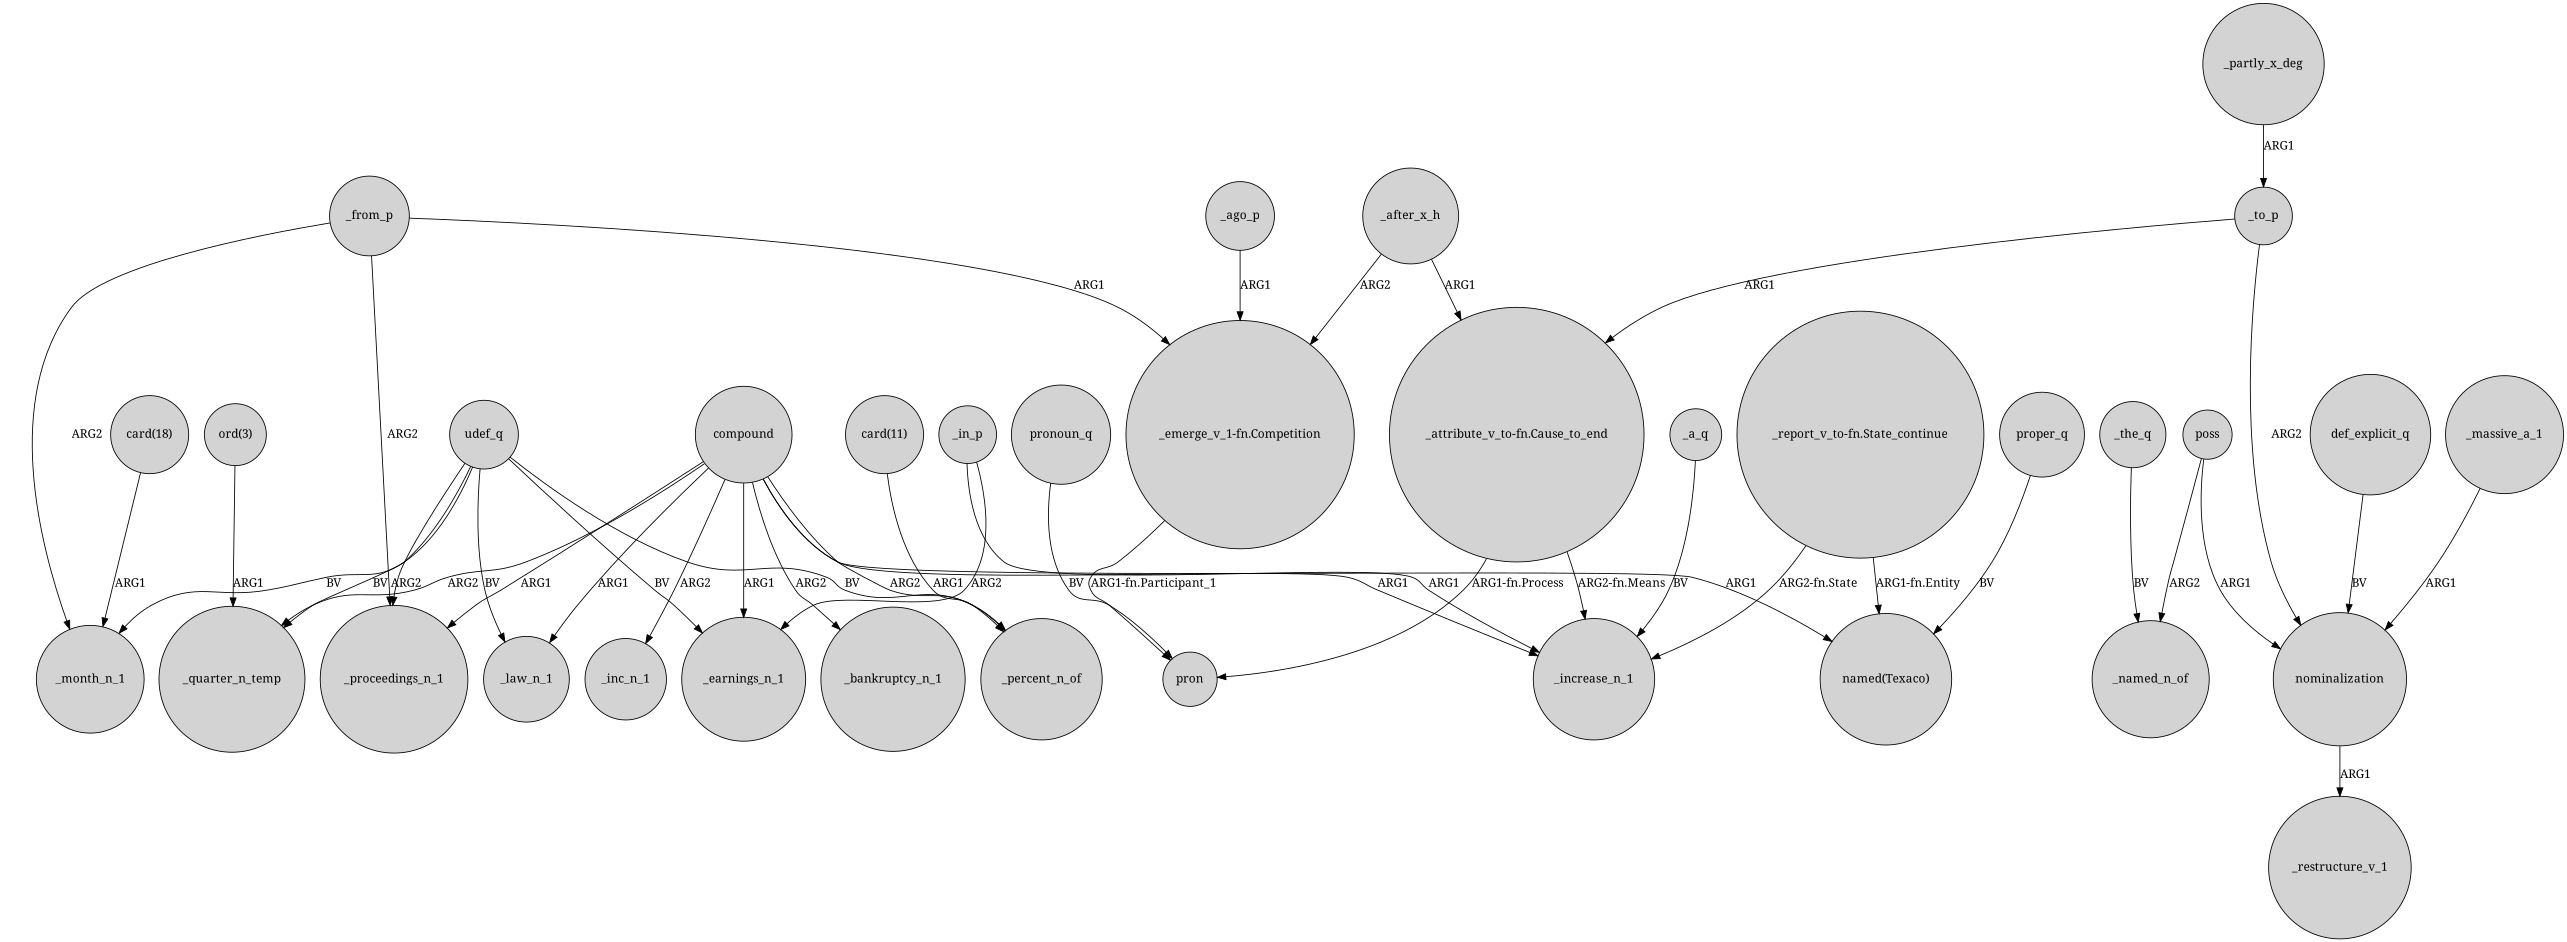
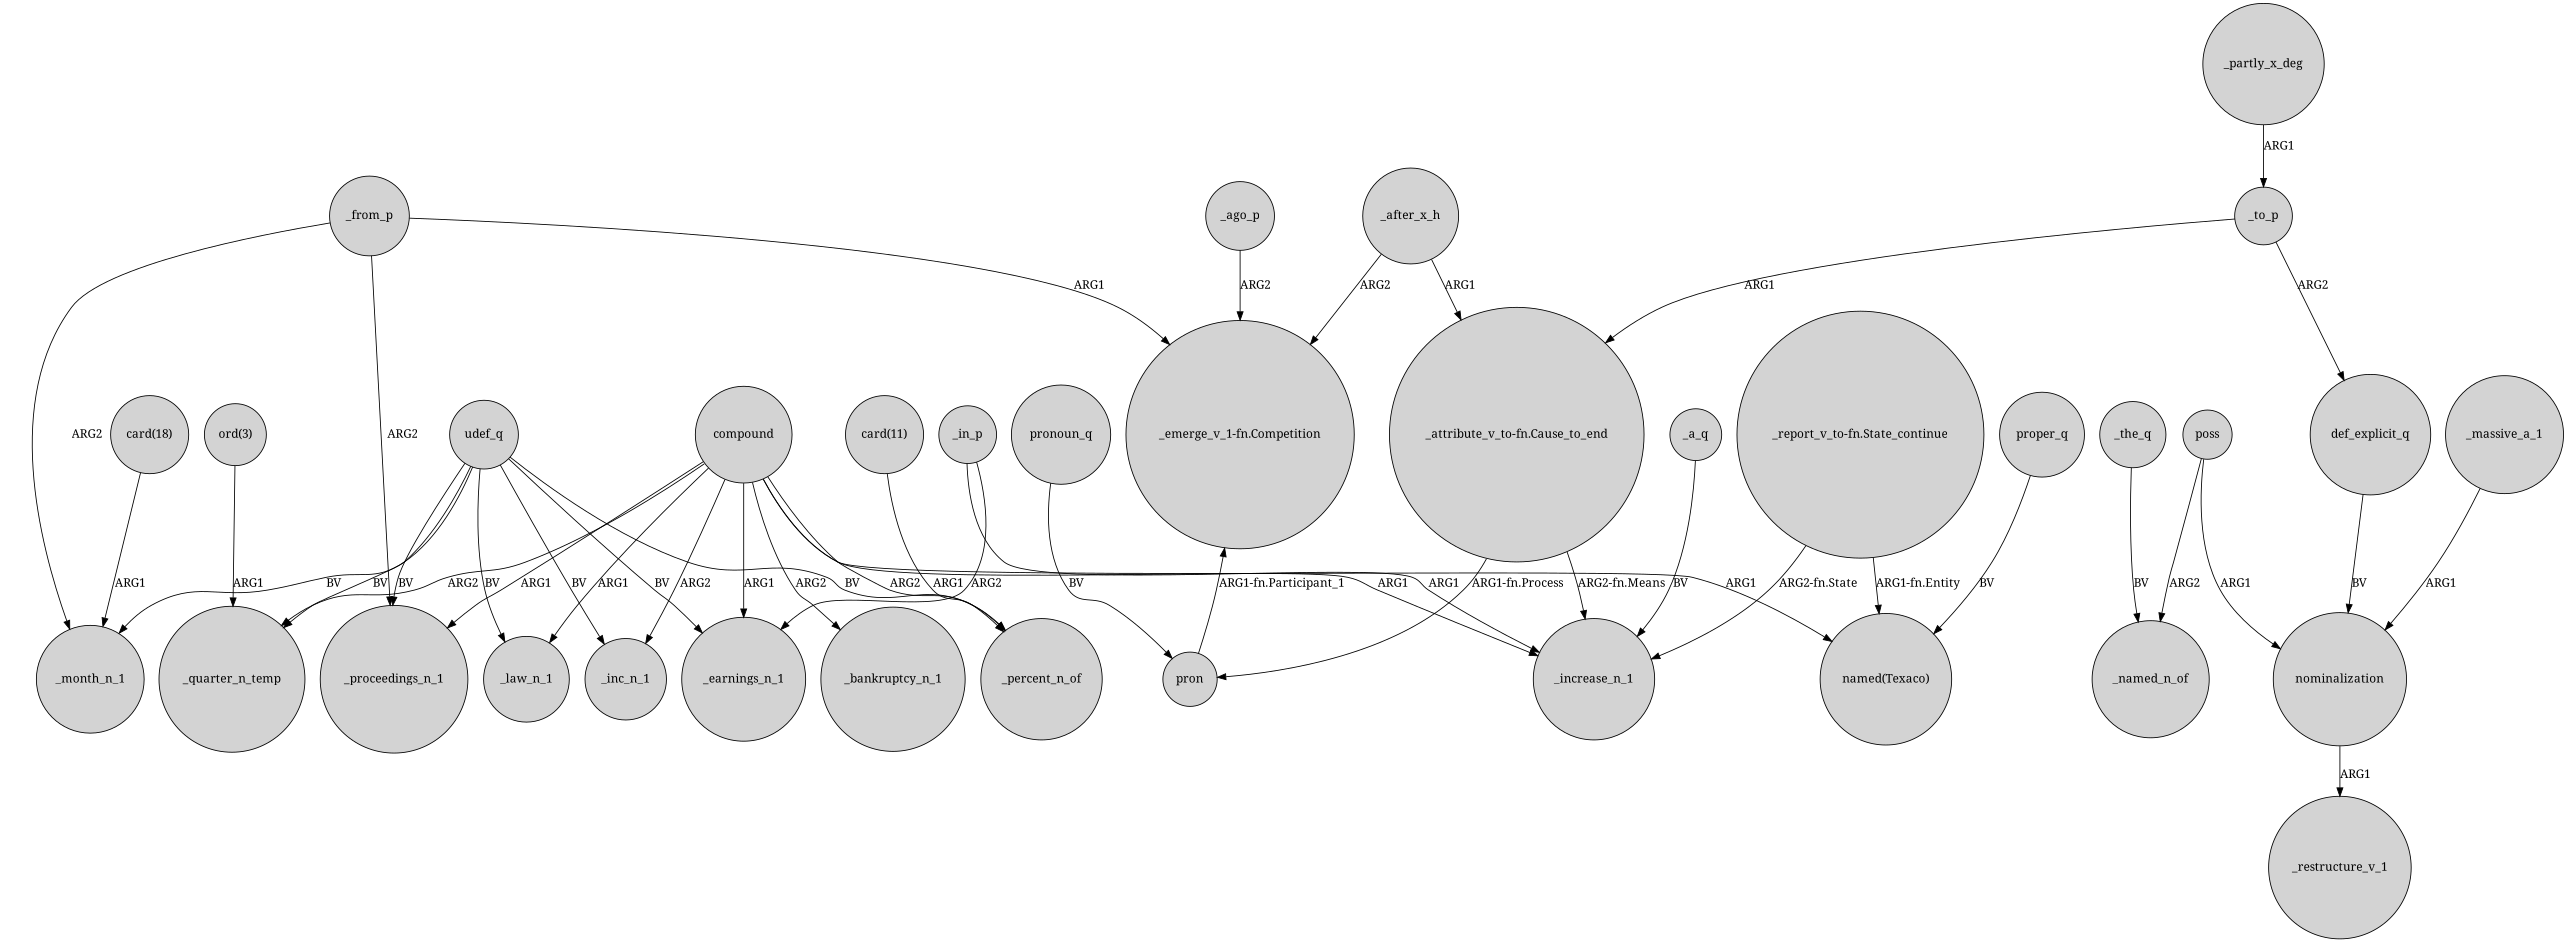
(1256, 286) -> (1256, 286)
(2252, 434) -> (2308, 307)
none -> (547, 547)
(406, 584) -> (406, 584)
(1089, 585) -> (1213, 606)
